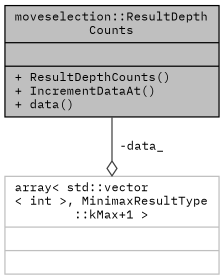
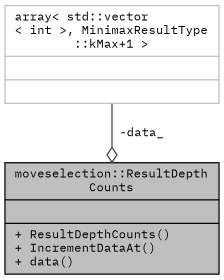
(112, 139) -> (112, 125)
